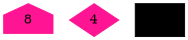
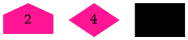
(28, 20) -> (28, 20)
